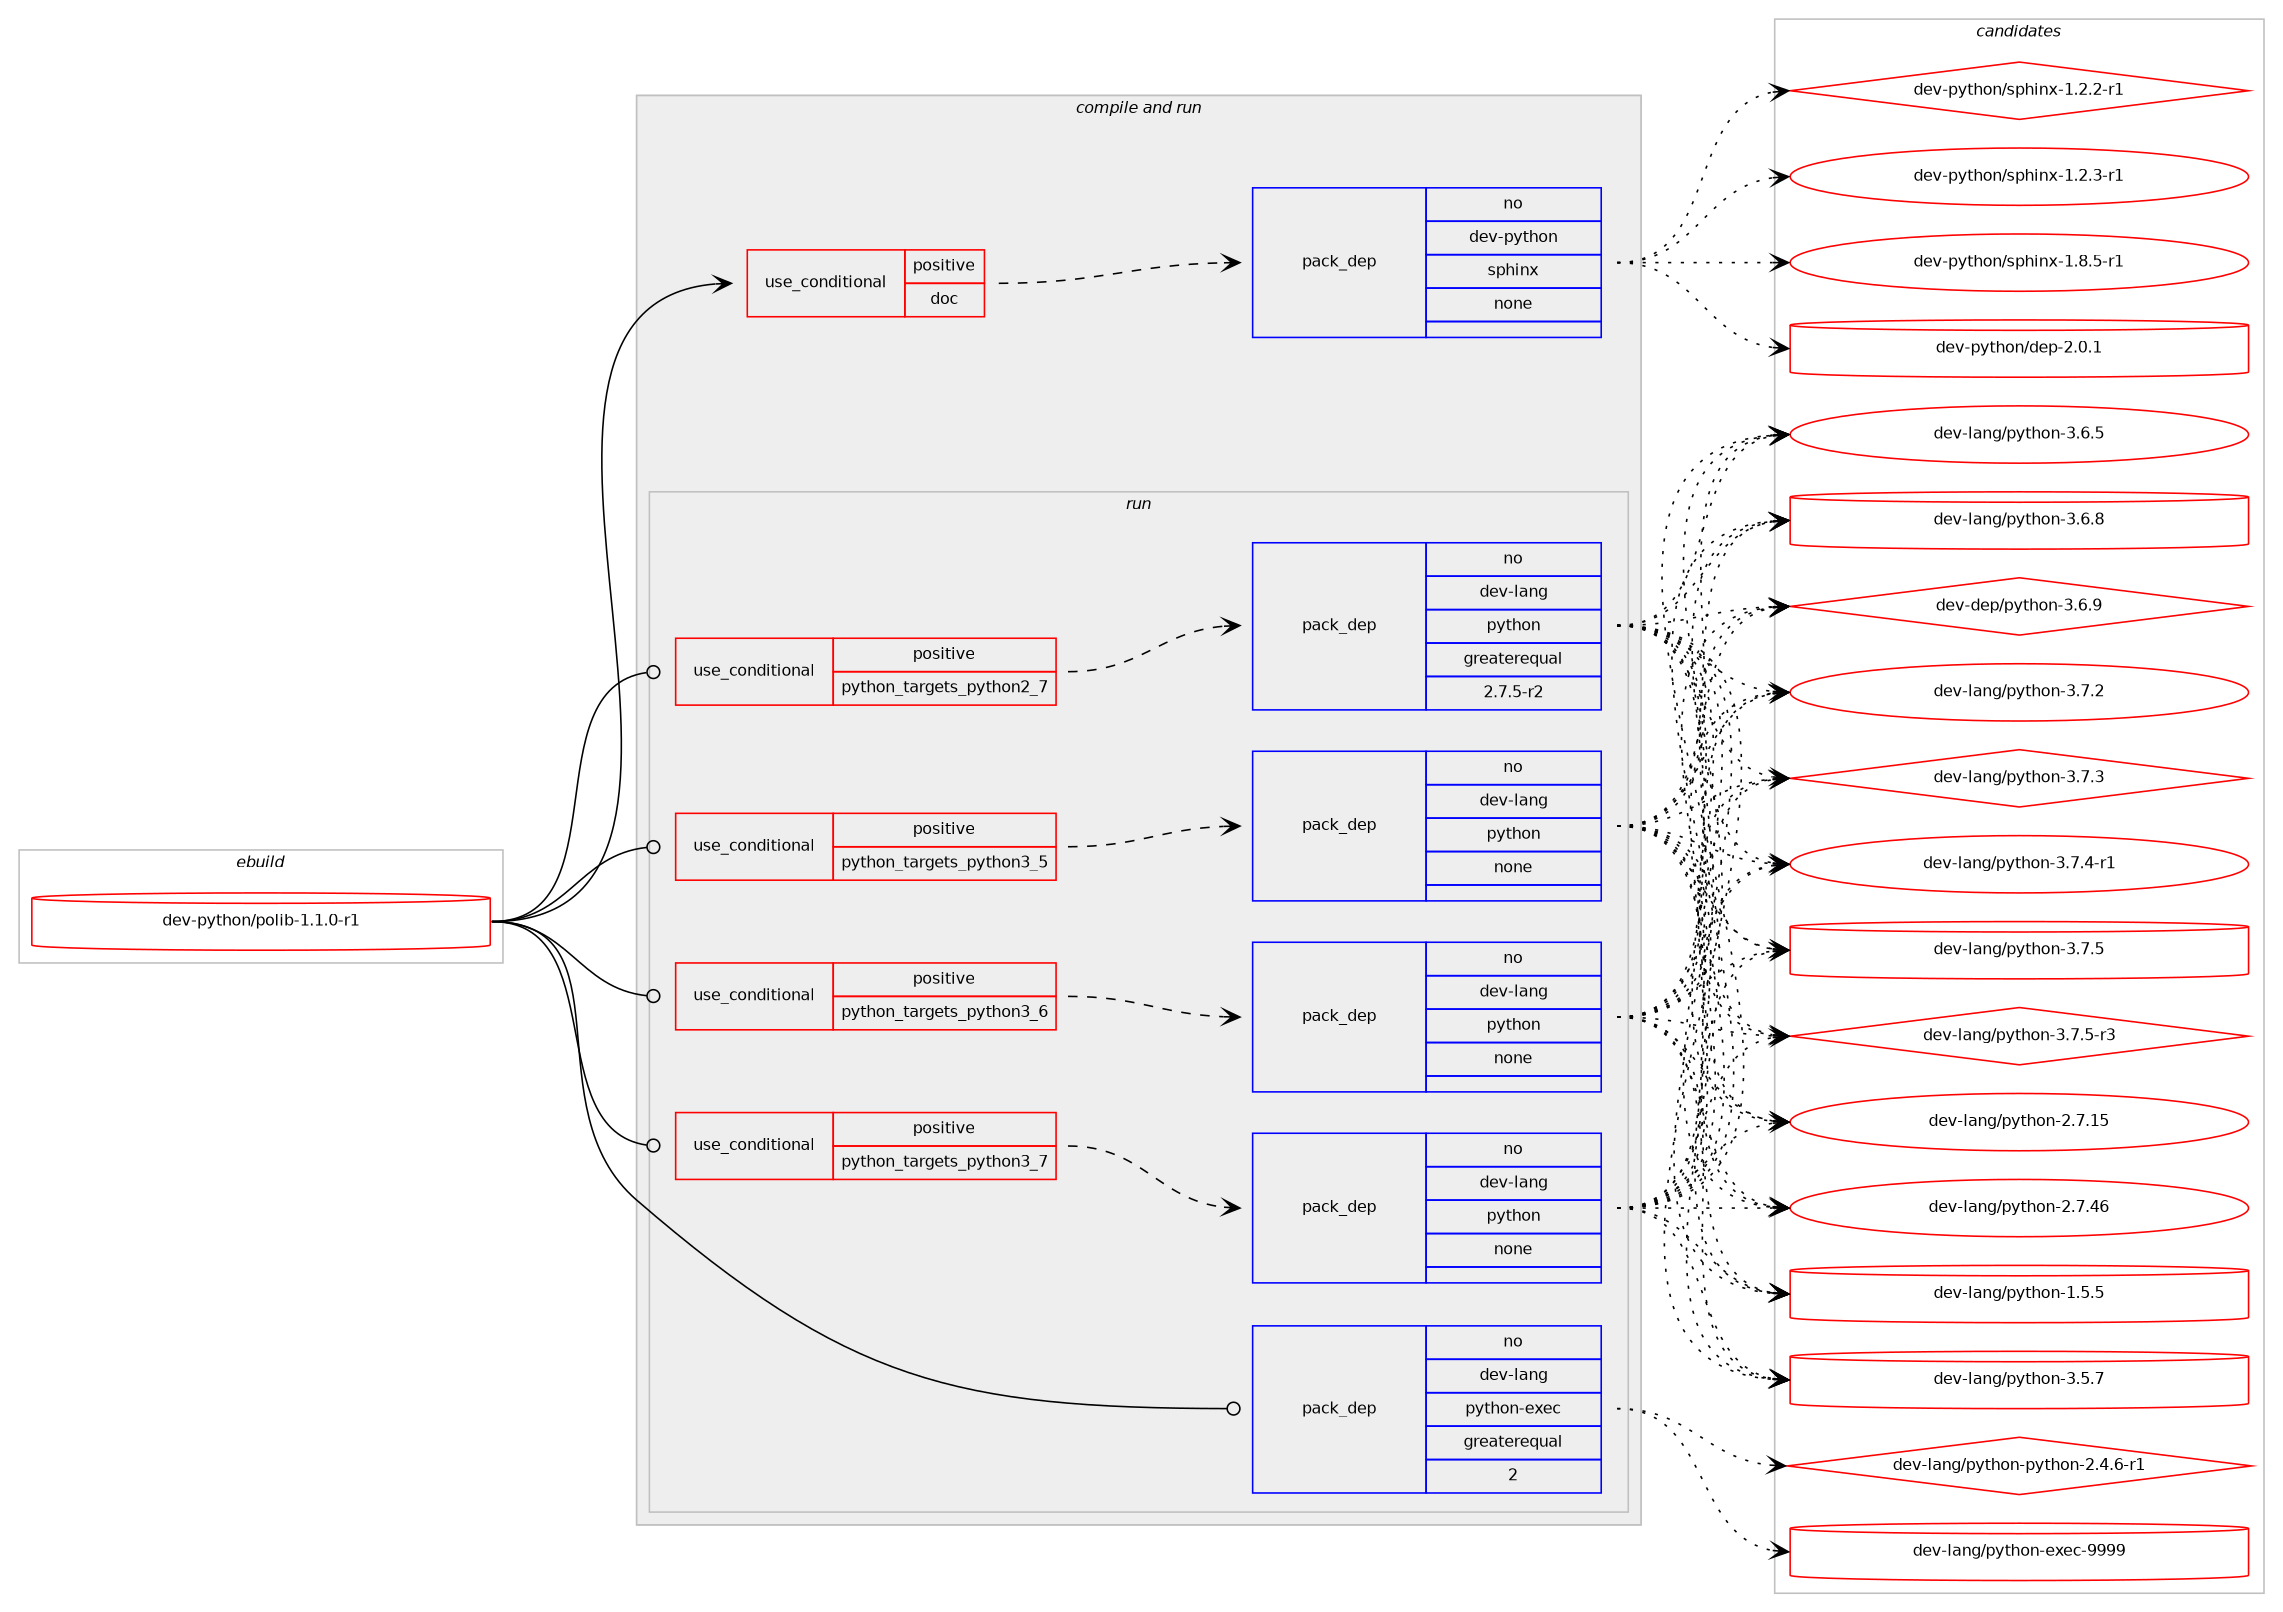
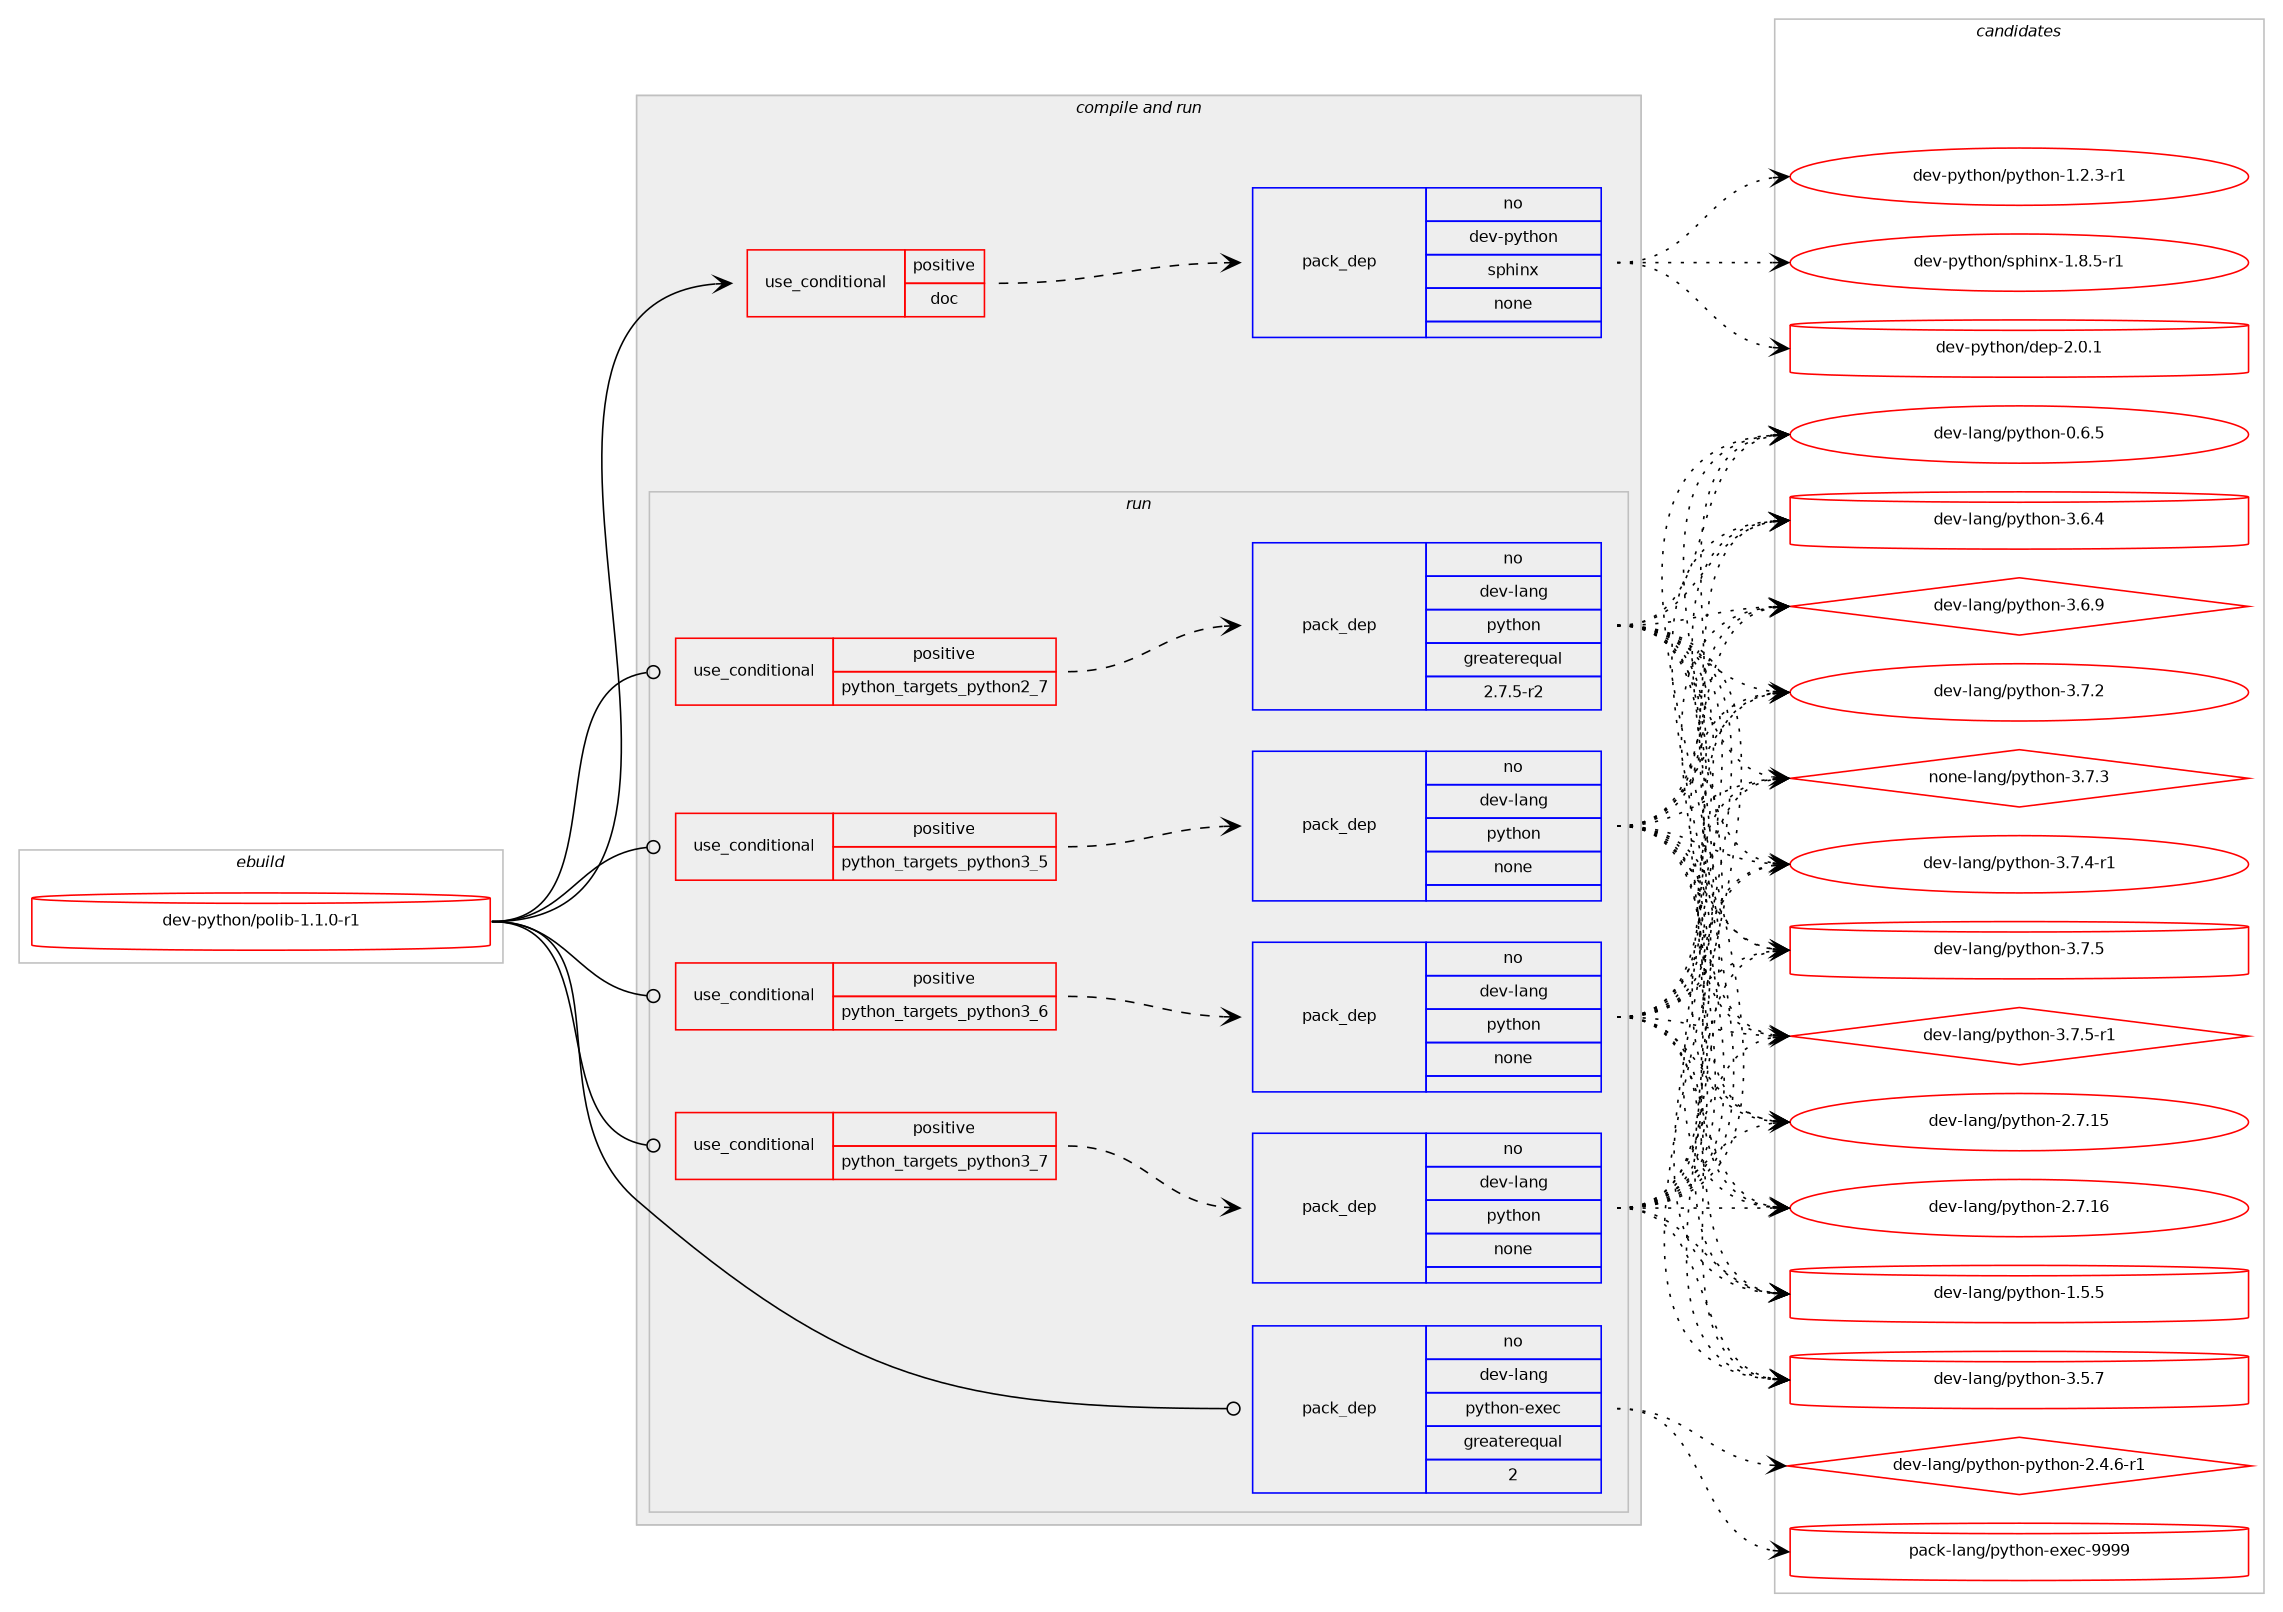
(2019, 91) -> none
(2019, 177) -> (2019, 177)
(2019, 435) -> (2019, 435)
(2019, 520) -> (2019, 520)
(2019, 606) -> (2019, 606)
(2019, 778) -> (2019, 778)
(2019, 1036) -> (2019, 1036)
(2019, 1208) -> (2019, 1208)
(2019, 1552) -> (2019, 1552)
